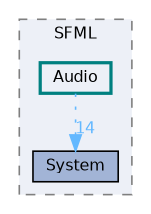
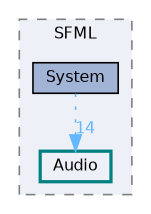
(76, 114) -> (76, 114)
